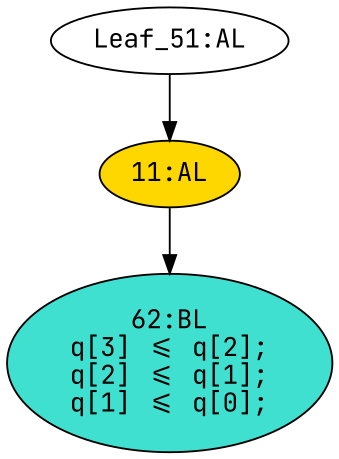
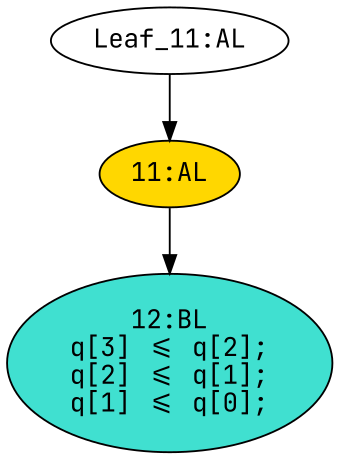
(170, 41) -> (170, 41)
(170, 363) -> (170, 363)
